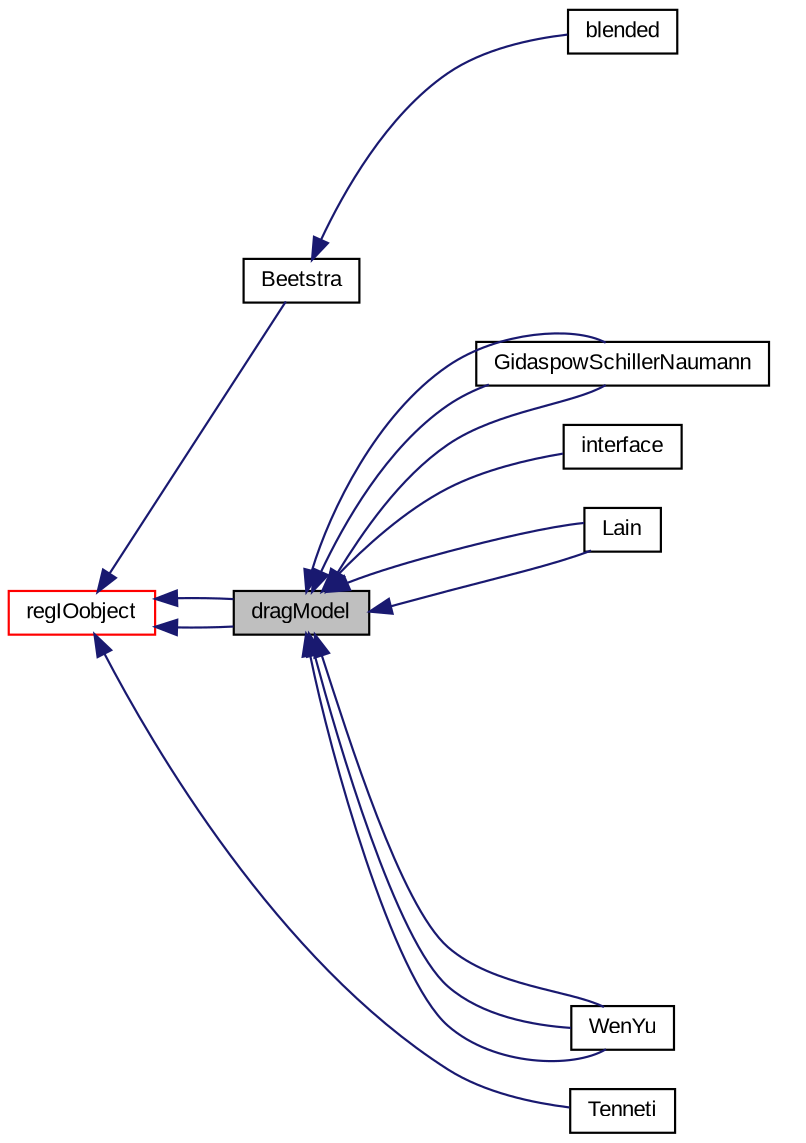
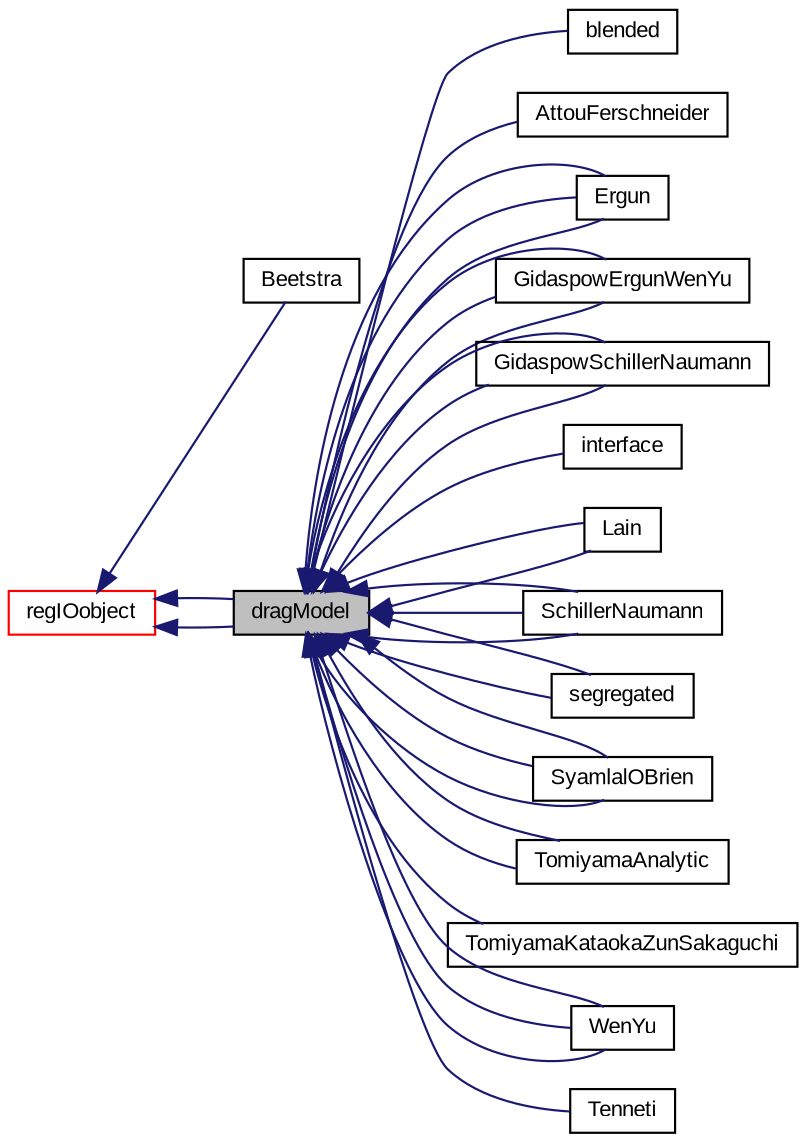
(415, 100) -> (413, 179)
none -> (623, 115)
none -> (623, 198)
none -> (623, 281)
none -> (623, 613)
none -> (623, 696)
none -> (623, 779)
none -> (623, 862)
(293, 932) -> (424, 1022)
none -> (623, 945)
